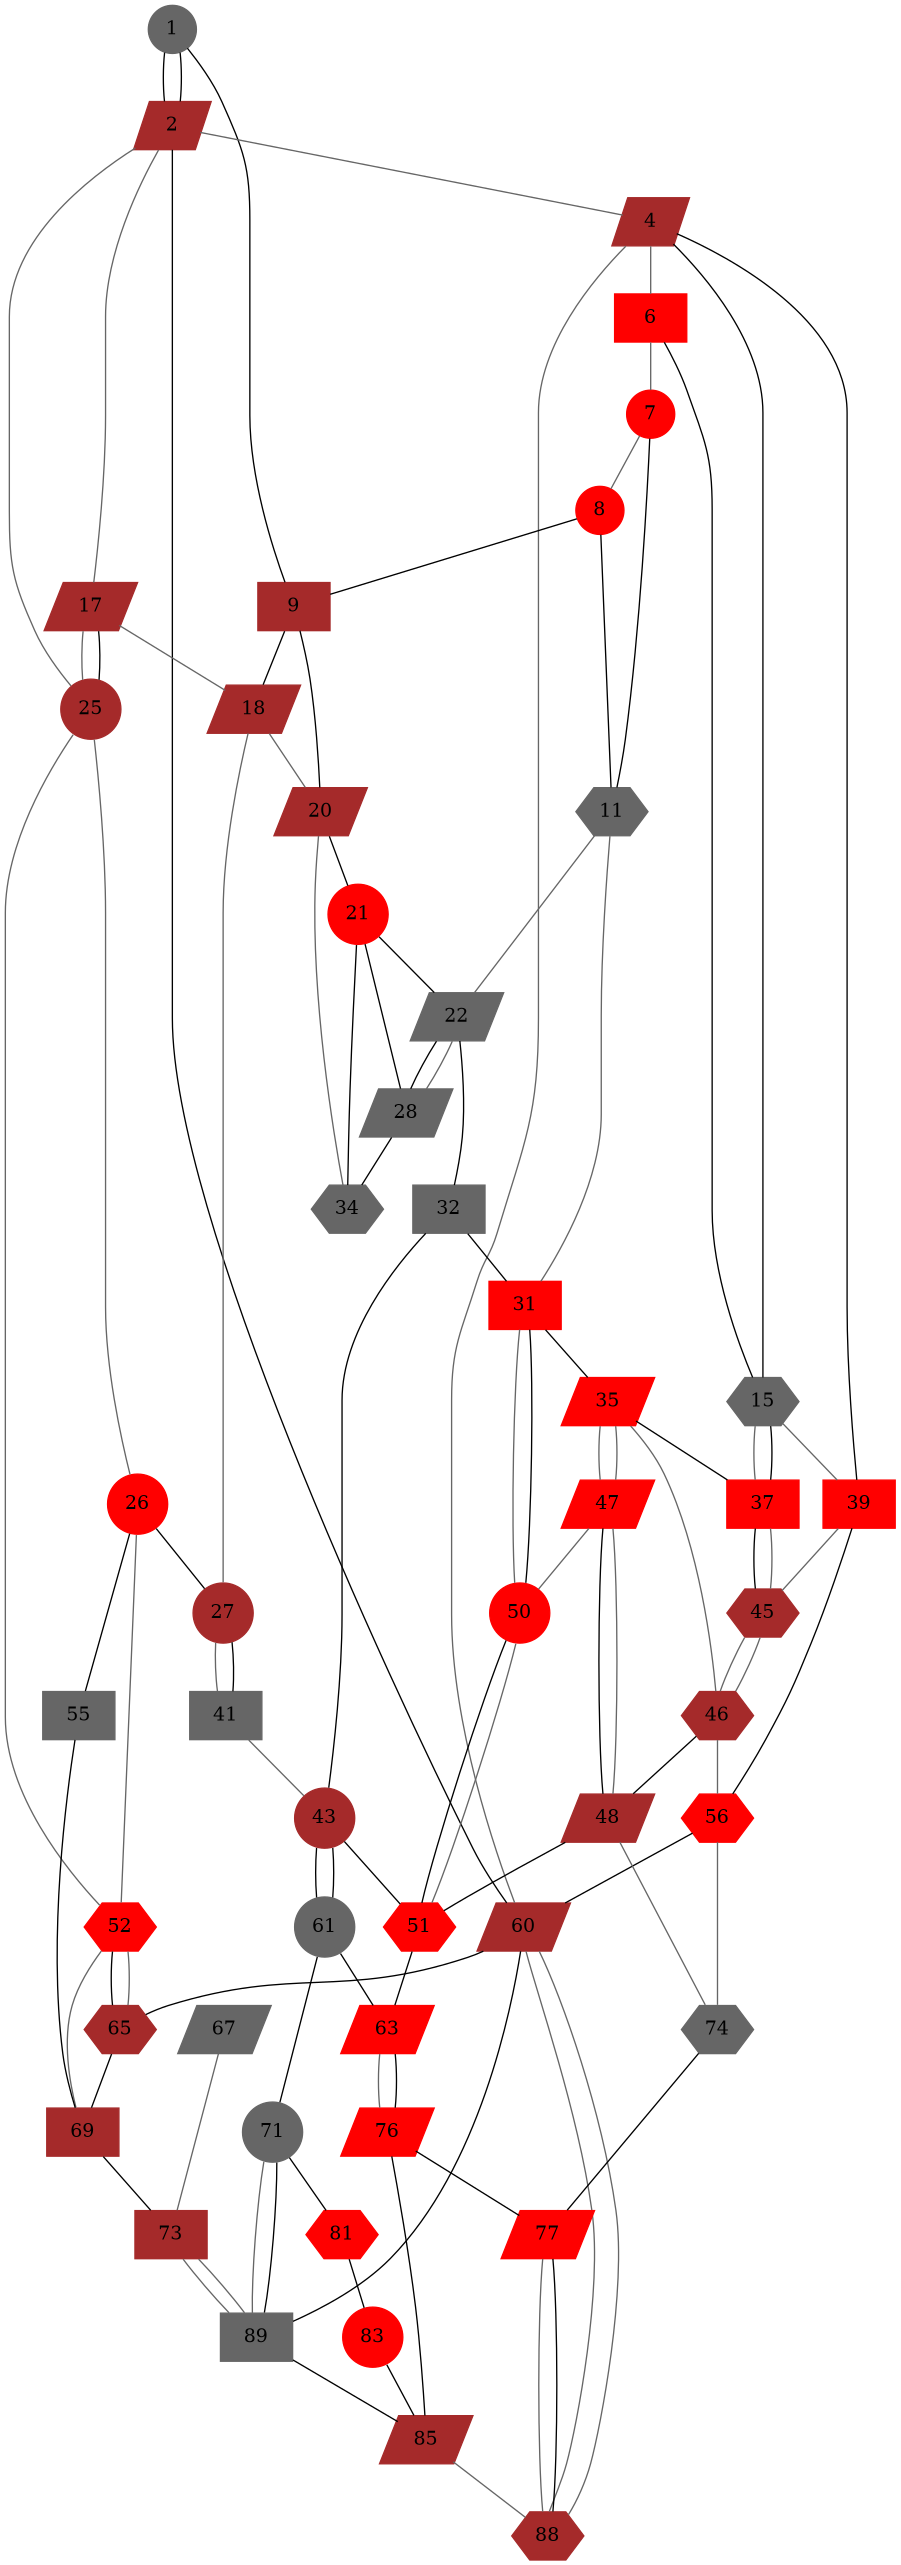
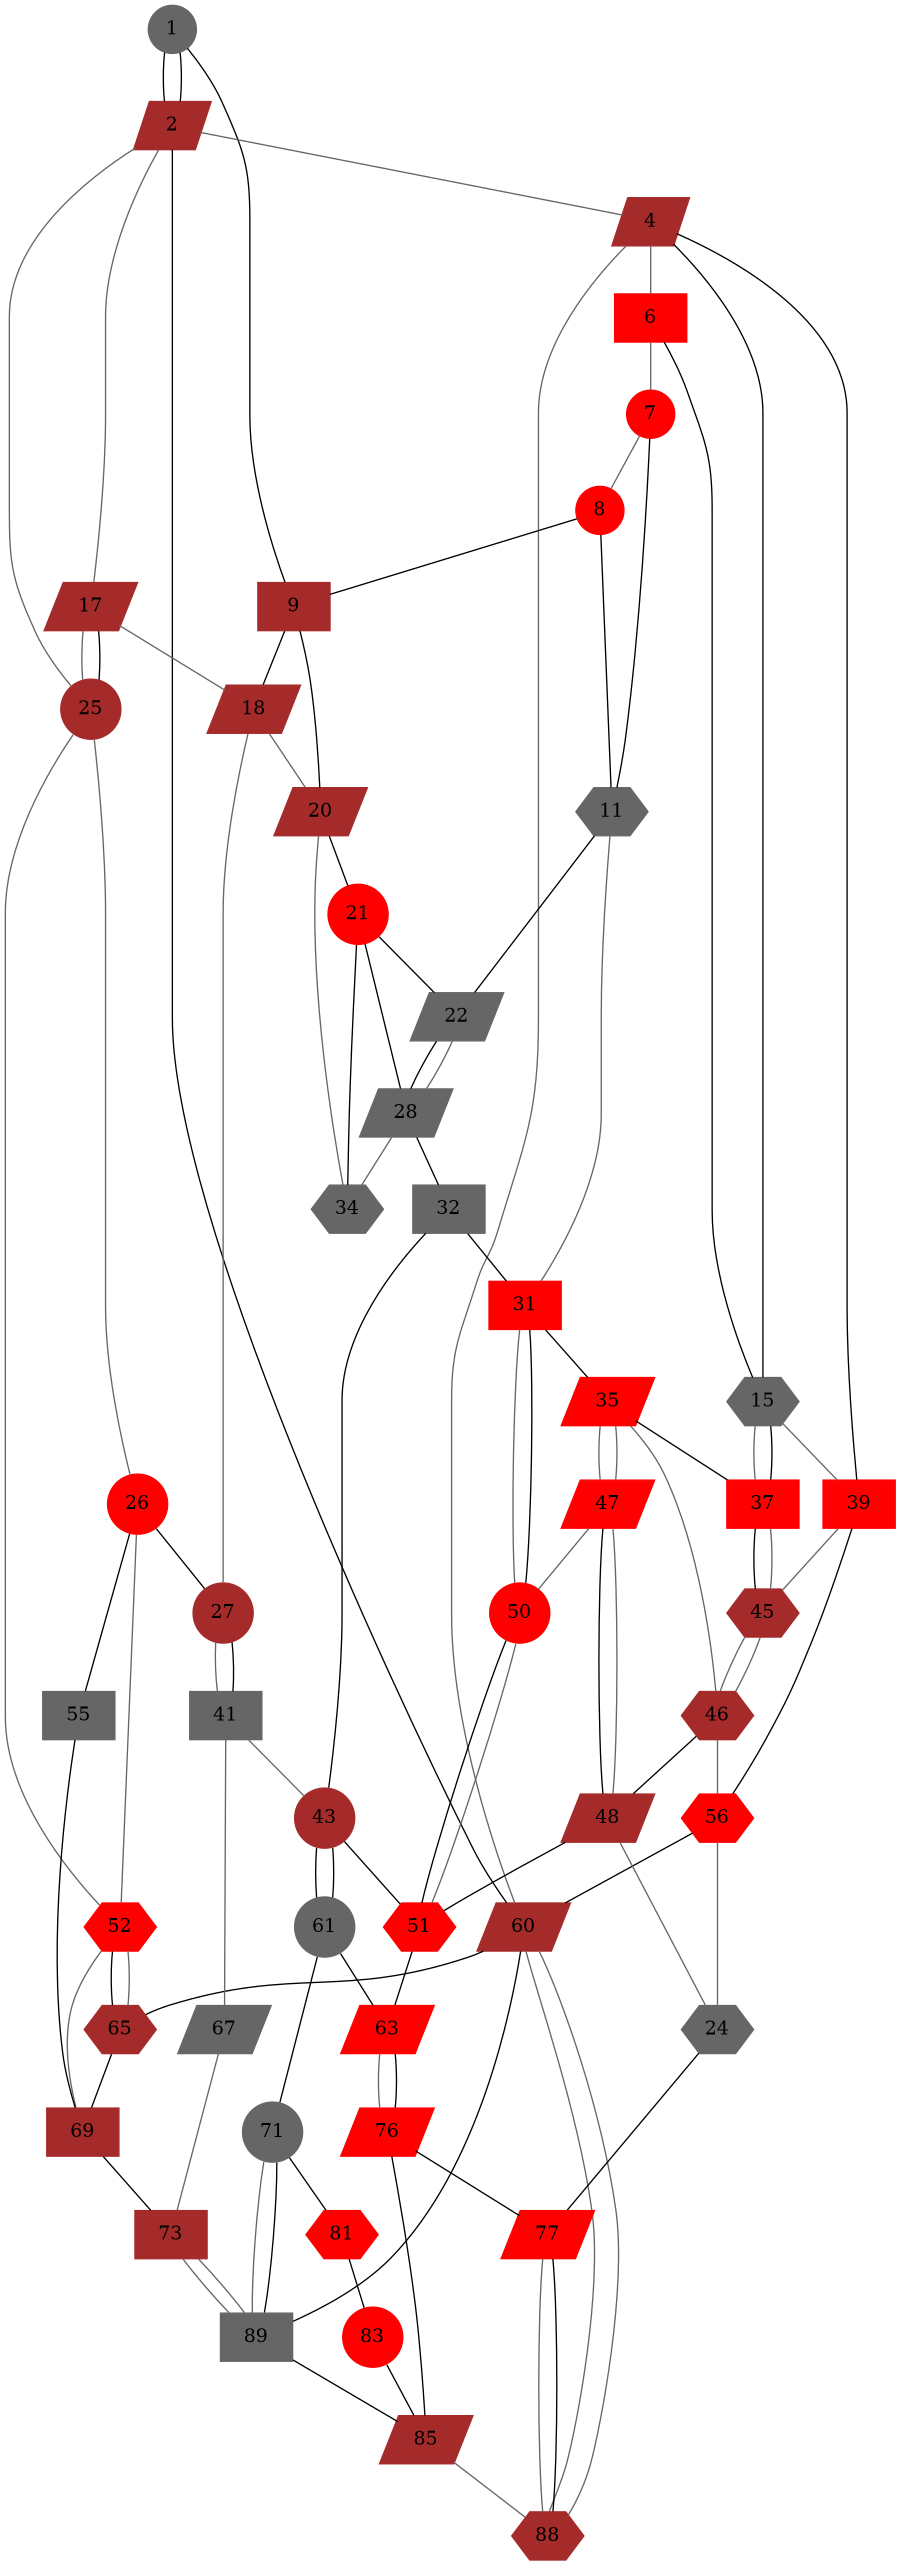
(529, 922) -> (529, 922)
(464, 1113) -> (428, 1161)
(377, 1161) -> (377, 1161)
none -> (225, 1873)
(717, 2030) -> (717, 2030)
